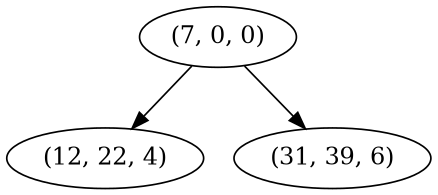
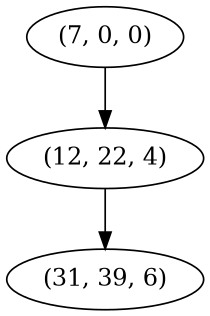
(269, 91) -> (105, 211)
